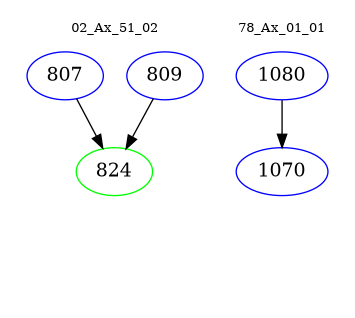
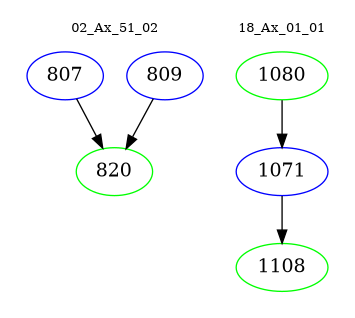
(282, 29) -> (282, 29)
(282, 76) -> (282, 76)
(114, 172) -> (114, 172)
(282, 172) -> (282, 172)
none -> (282, 267)
